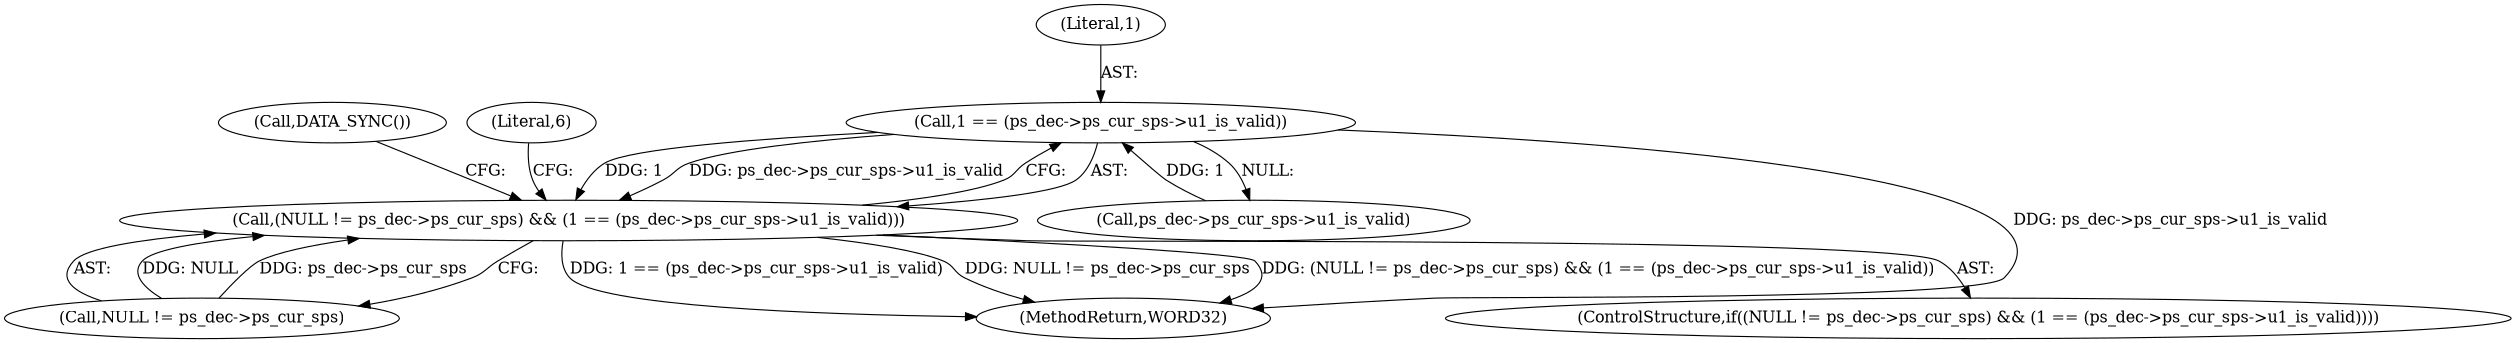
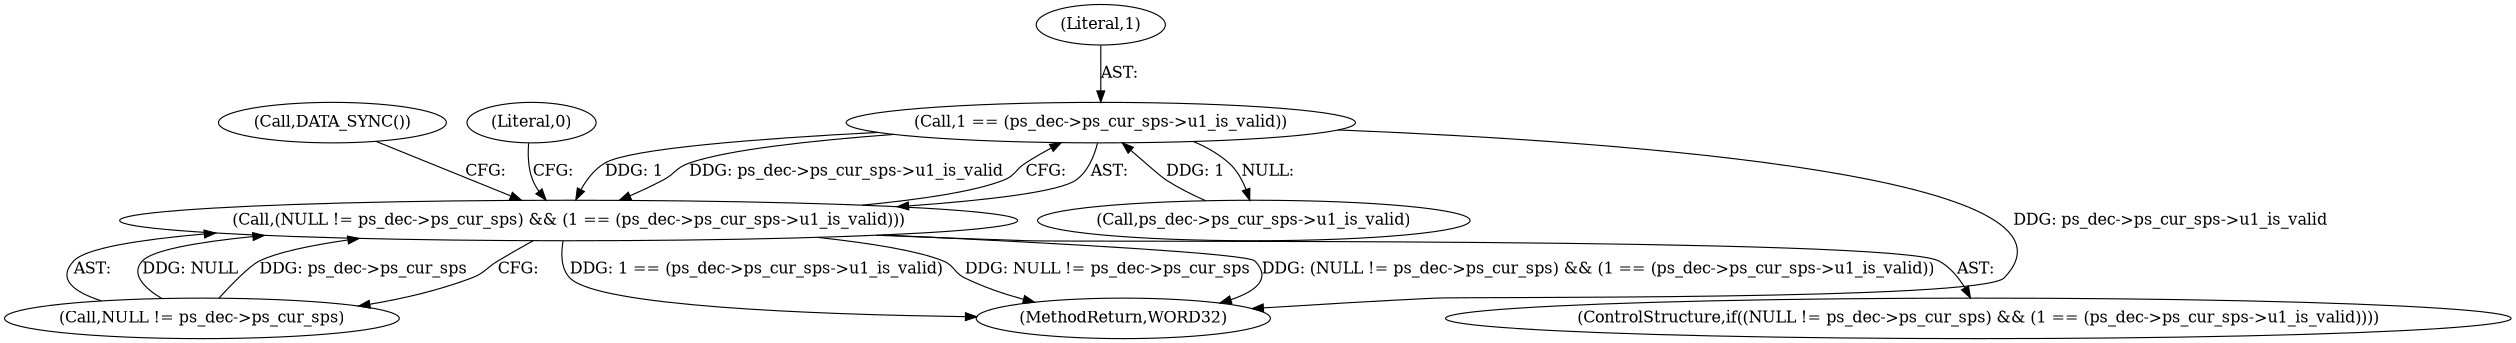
(532, 123) -> (532, 123)
